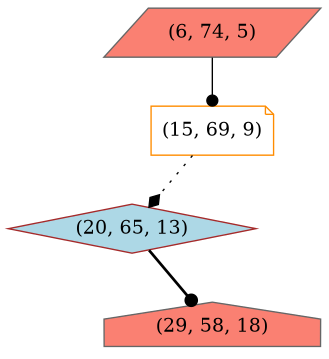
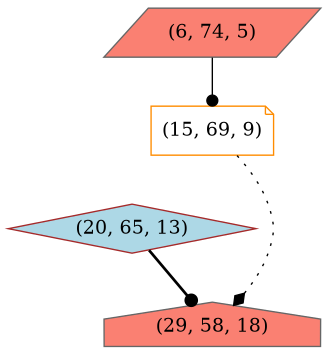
(176, 175) -> (273, 223)
